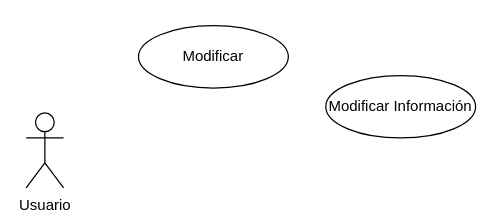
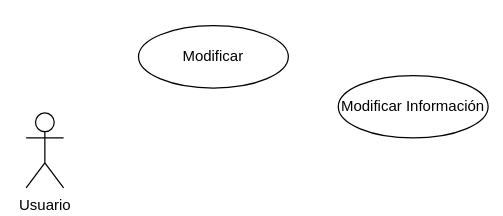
(401, 107) -> (413, 107)
